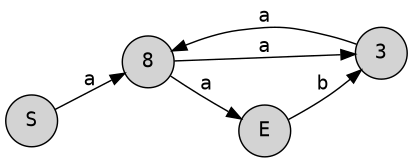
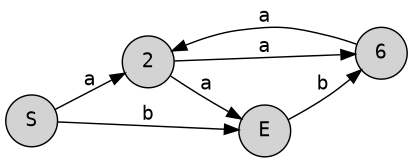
(381, 53) -> (381, 53)
(148, 62) -> (148, 62)
none -> (141, 126)
